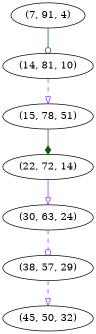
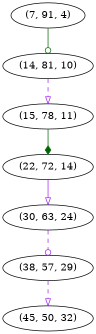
(48, 116) -> (48, 116)
